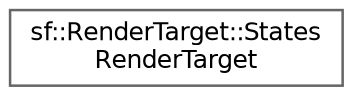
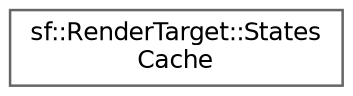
(176, 48) -> (176, 48)
